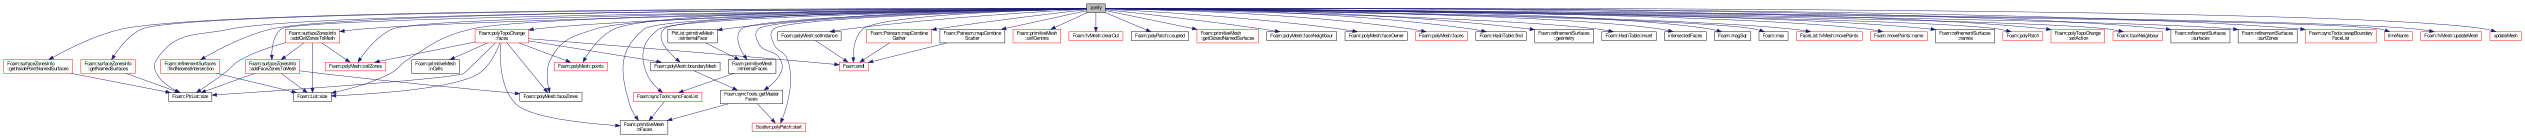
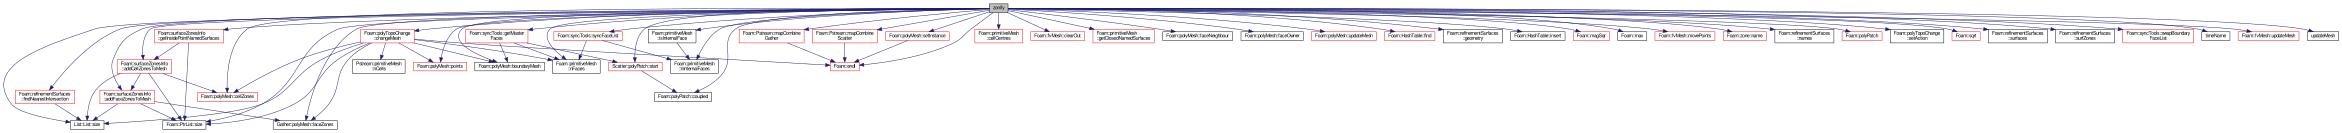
(502, 36) -> (387, 36)
(693, 36) -> (672, 36)
(809, 36) -> (917, 36)
(972, 36) -> (845, 36)
(1442, 36) -> (1344, 36)
(1501, 36) -> (1410, 36)
(1685, 36) -> none
(1733, 36) -> (1591, 36)
(1829, 36) -> (1685, 36)
(1899, 36) -> (1745, 36)
(2078, 36) -> (1917, 36)
(2138, 36) -> (1966, 36)
(2398, 36) -> (2216, 36)
(2506, 36) -> (2323, 36)
none -> (169, 50)
(108, 67) -> none
(436, 67) -> (379, 67)
(711, 78) -> (503, 50)
none -> (657, 81)
(708, 82) -> (631, 49)
(312, 97) -> (87, 125)
(551, 97) -> (305, 125)
(752, 97) -> (497, 36)
